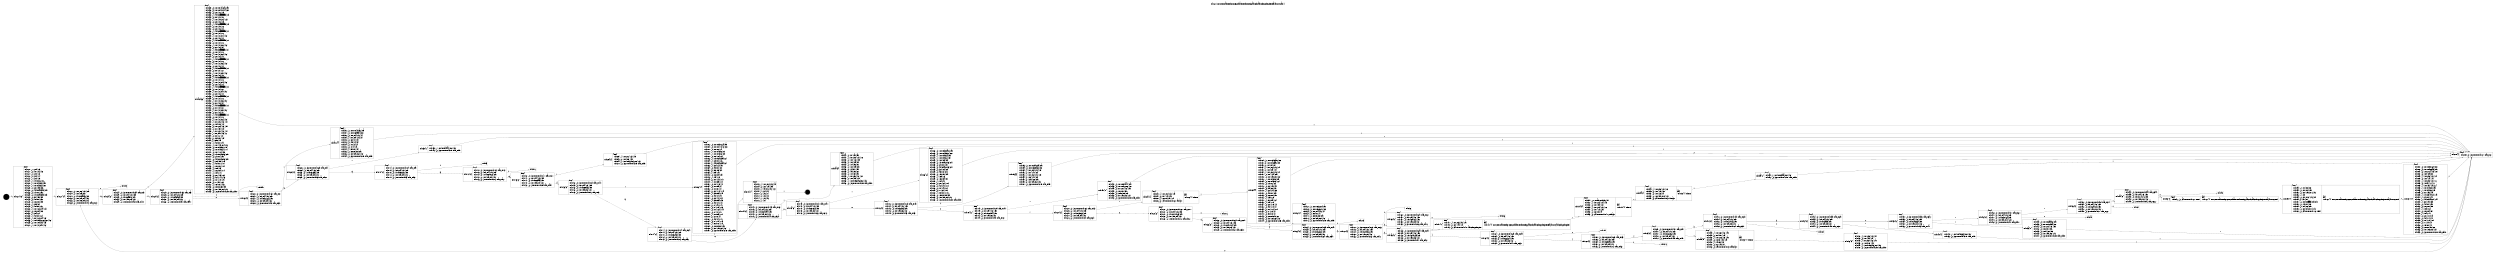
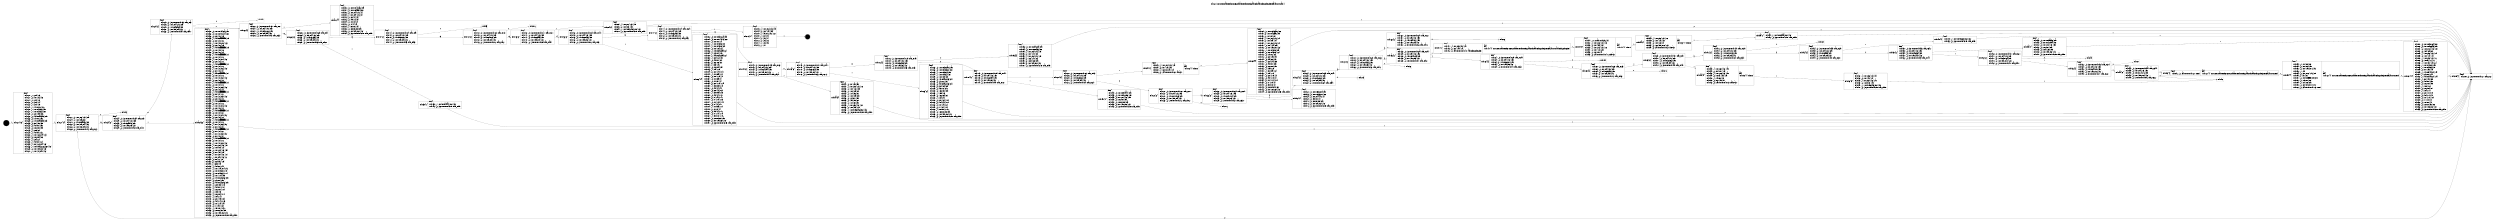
(2211, 243) -> (2052, 82)
